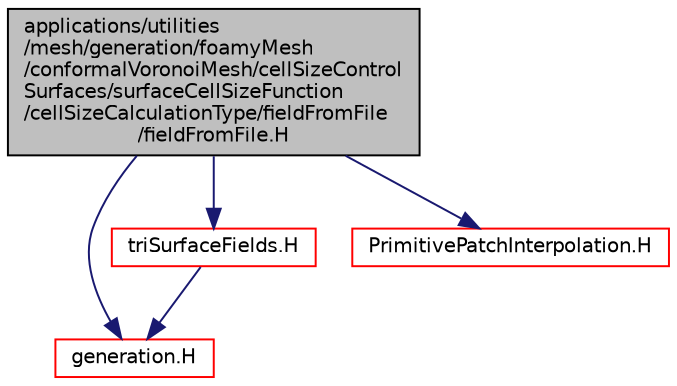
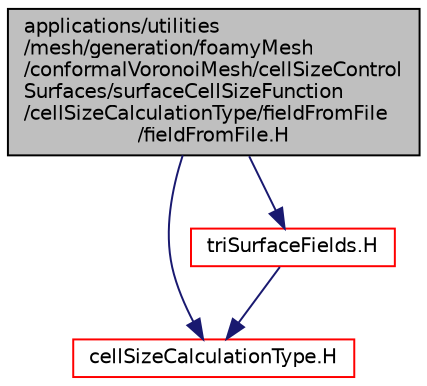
(511, 247) -> none
(135, 358) -> (214, 358)
